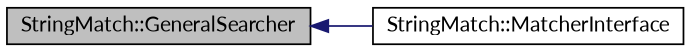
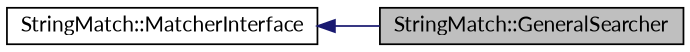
(351, 26) -> (357, 26)
